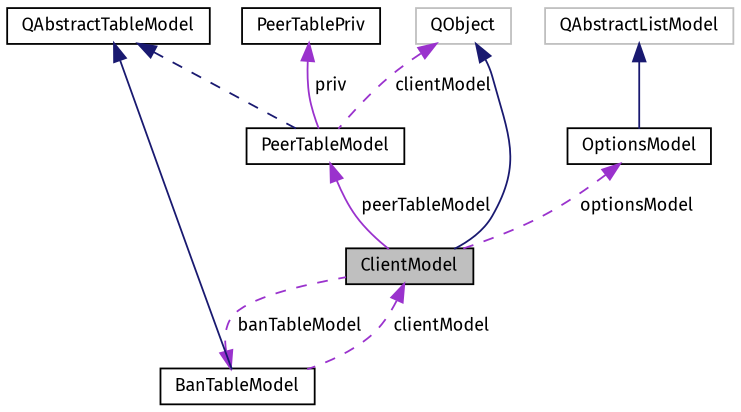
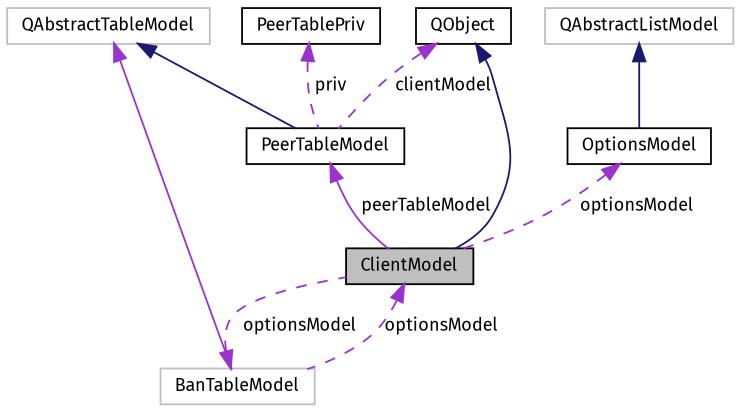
(108, 26) -> (108, 26)
(464, 26) -> (464, 26)
(225, 90) -> (225, 90)
(309, 95) -> (309, 95)
(176, 215) -> (176, 215)
(298, 326) -> (298, 326)
(439, 326) -> (439, 326)
(238, 386) -> (238, 386)
